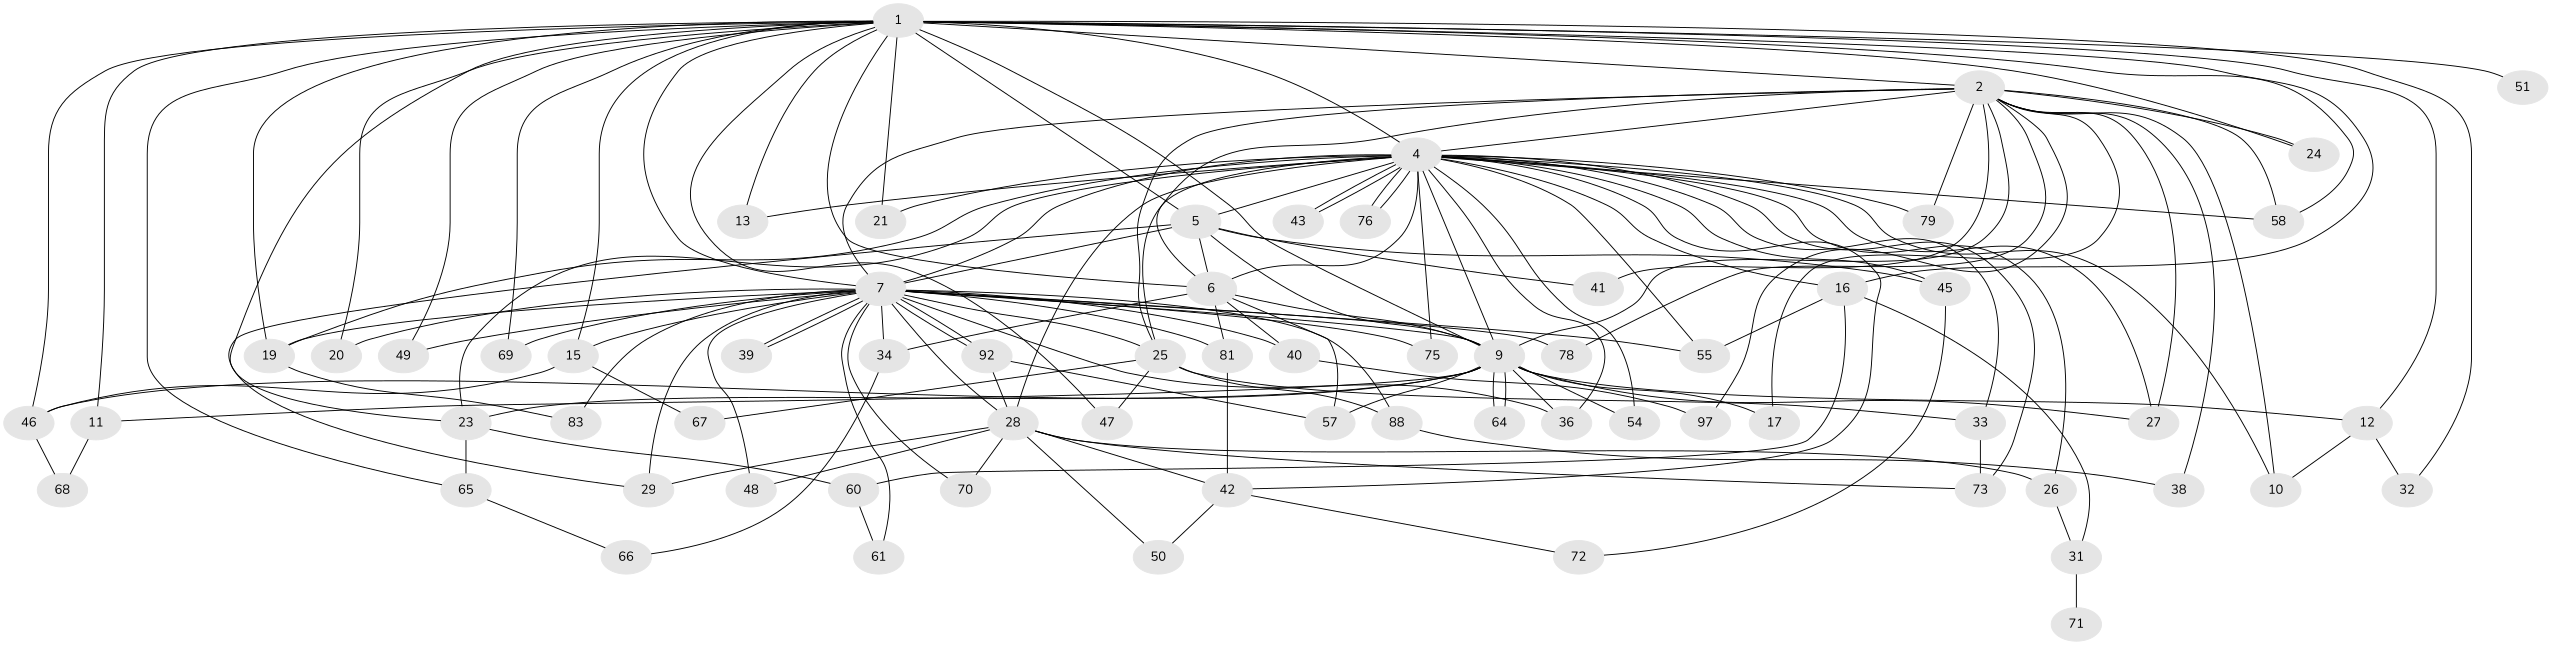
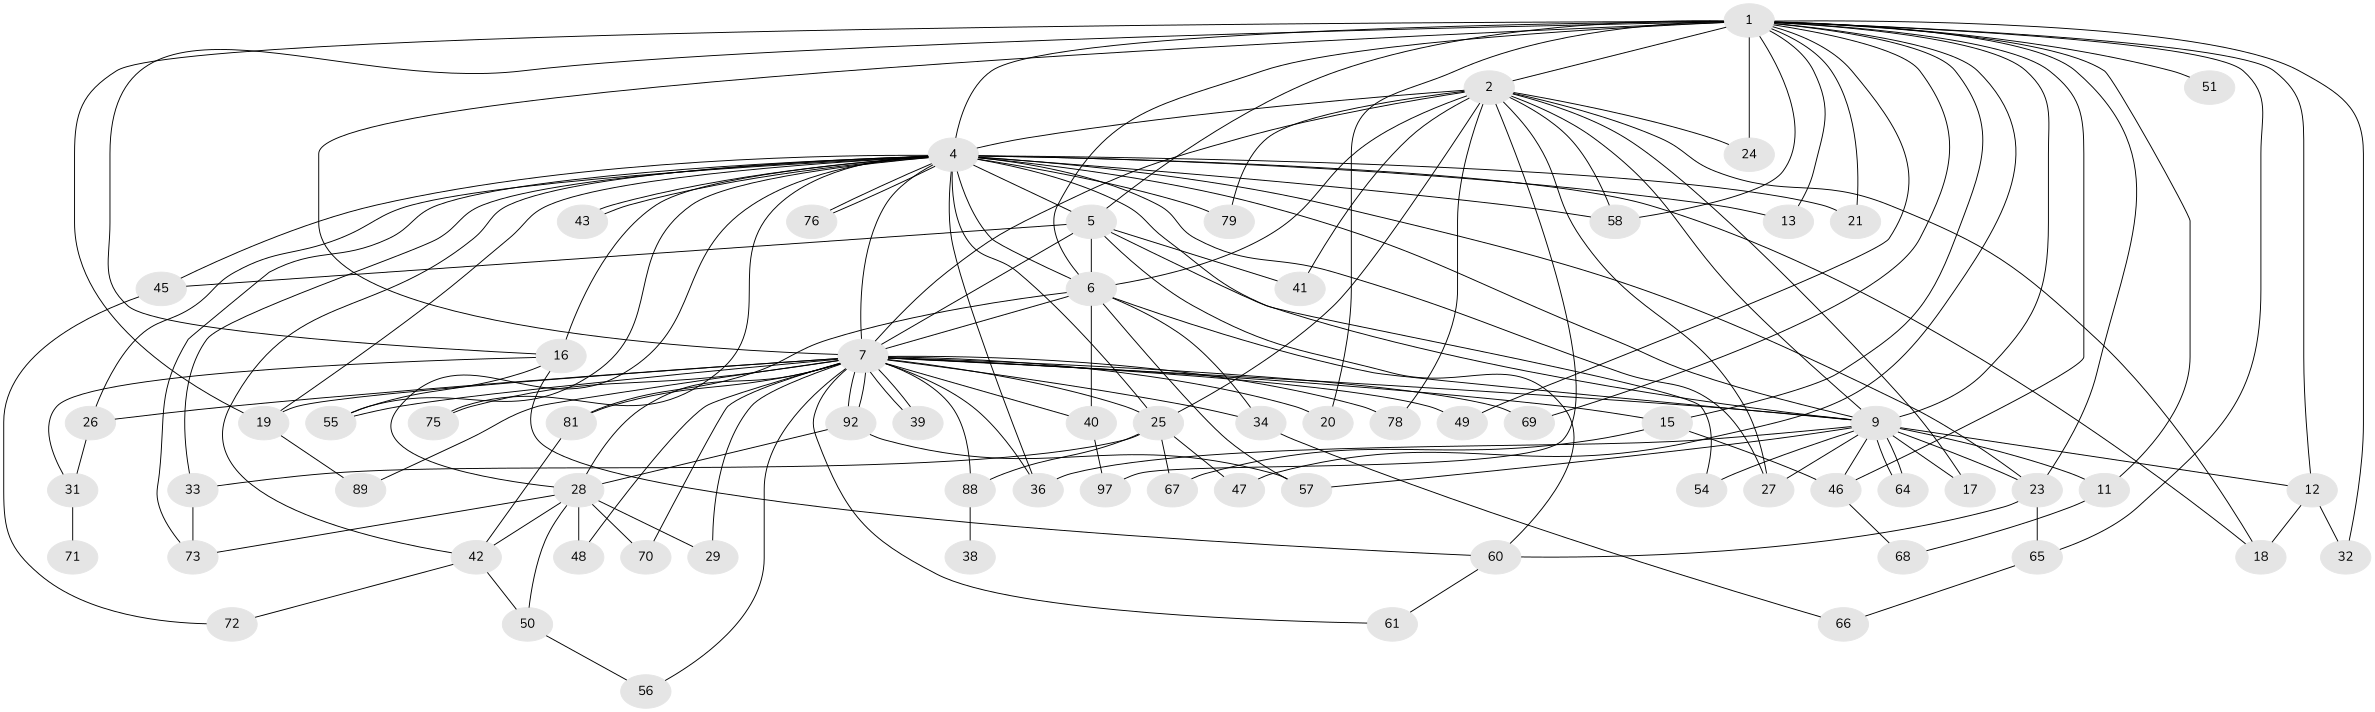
(2199, 205) -> none
(479, 294) -> (1467, 376)
none -> (982, 321)
(576, 423) -> (361, 490)
(1509, 451) -> (476, 385)
(2276, 490) -> (2261, 557)
none -> (646, 692)
